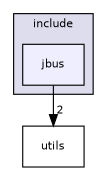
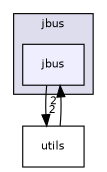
(53, 24) -> (53, 24)
none -> (61, 111)
